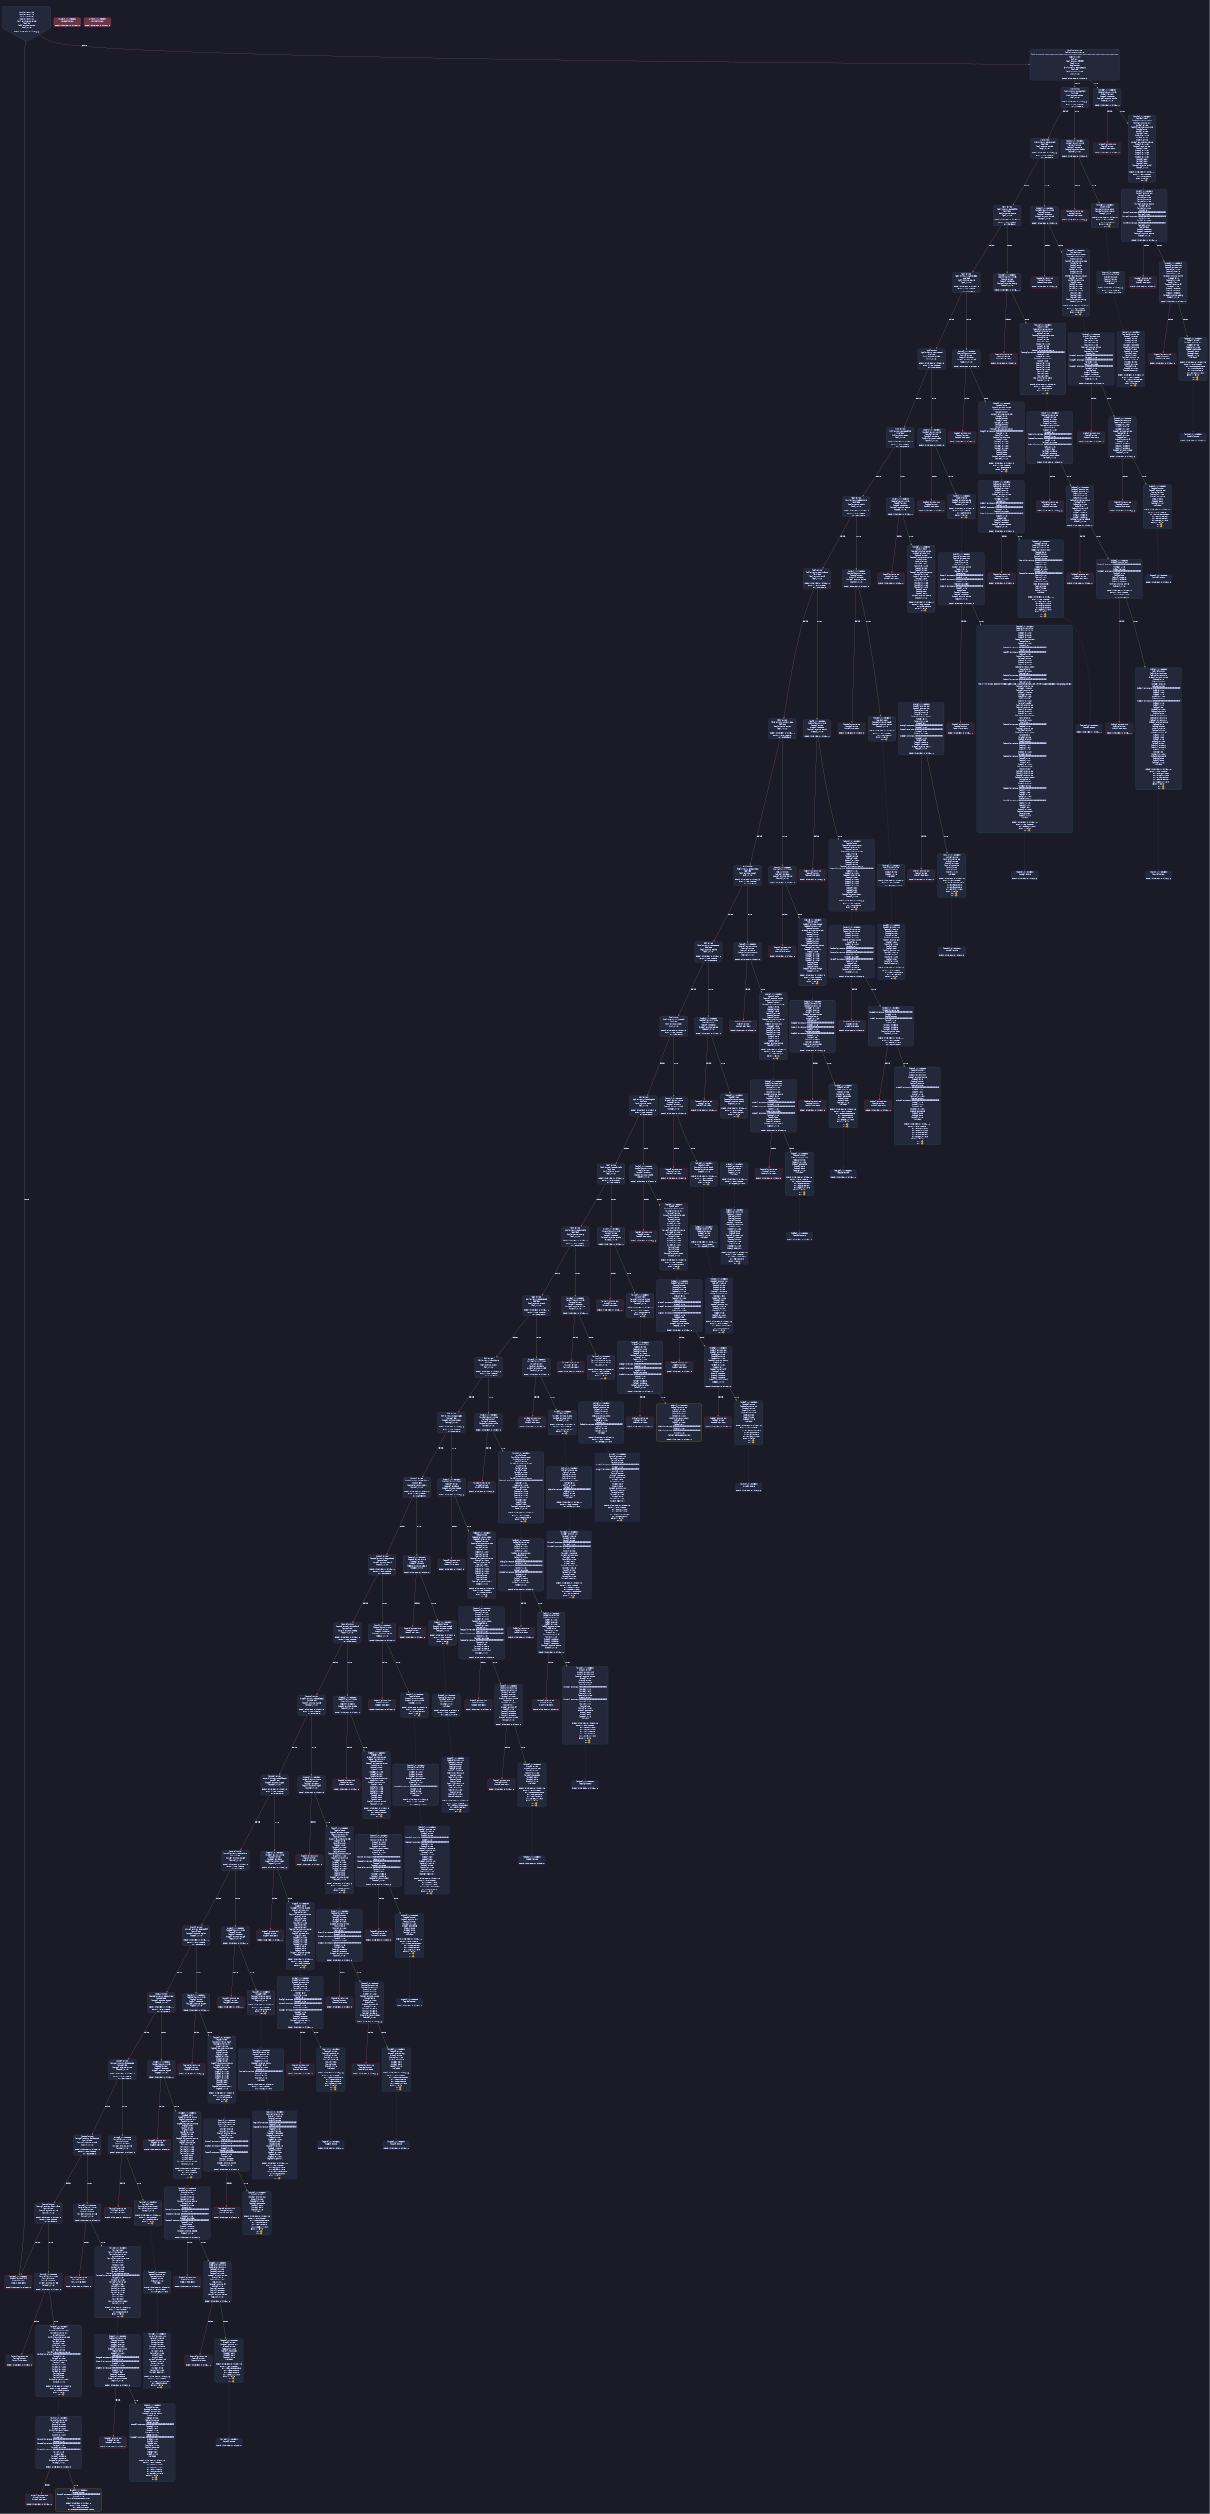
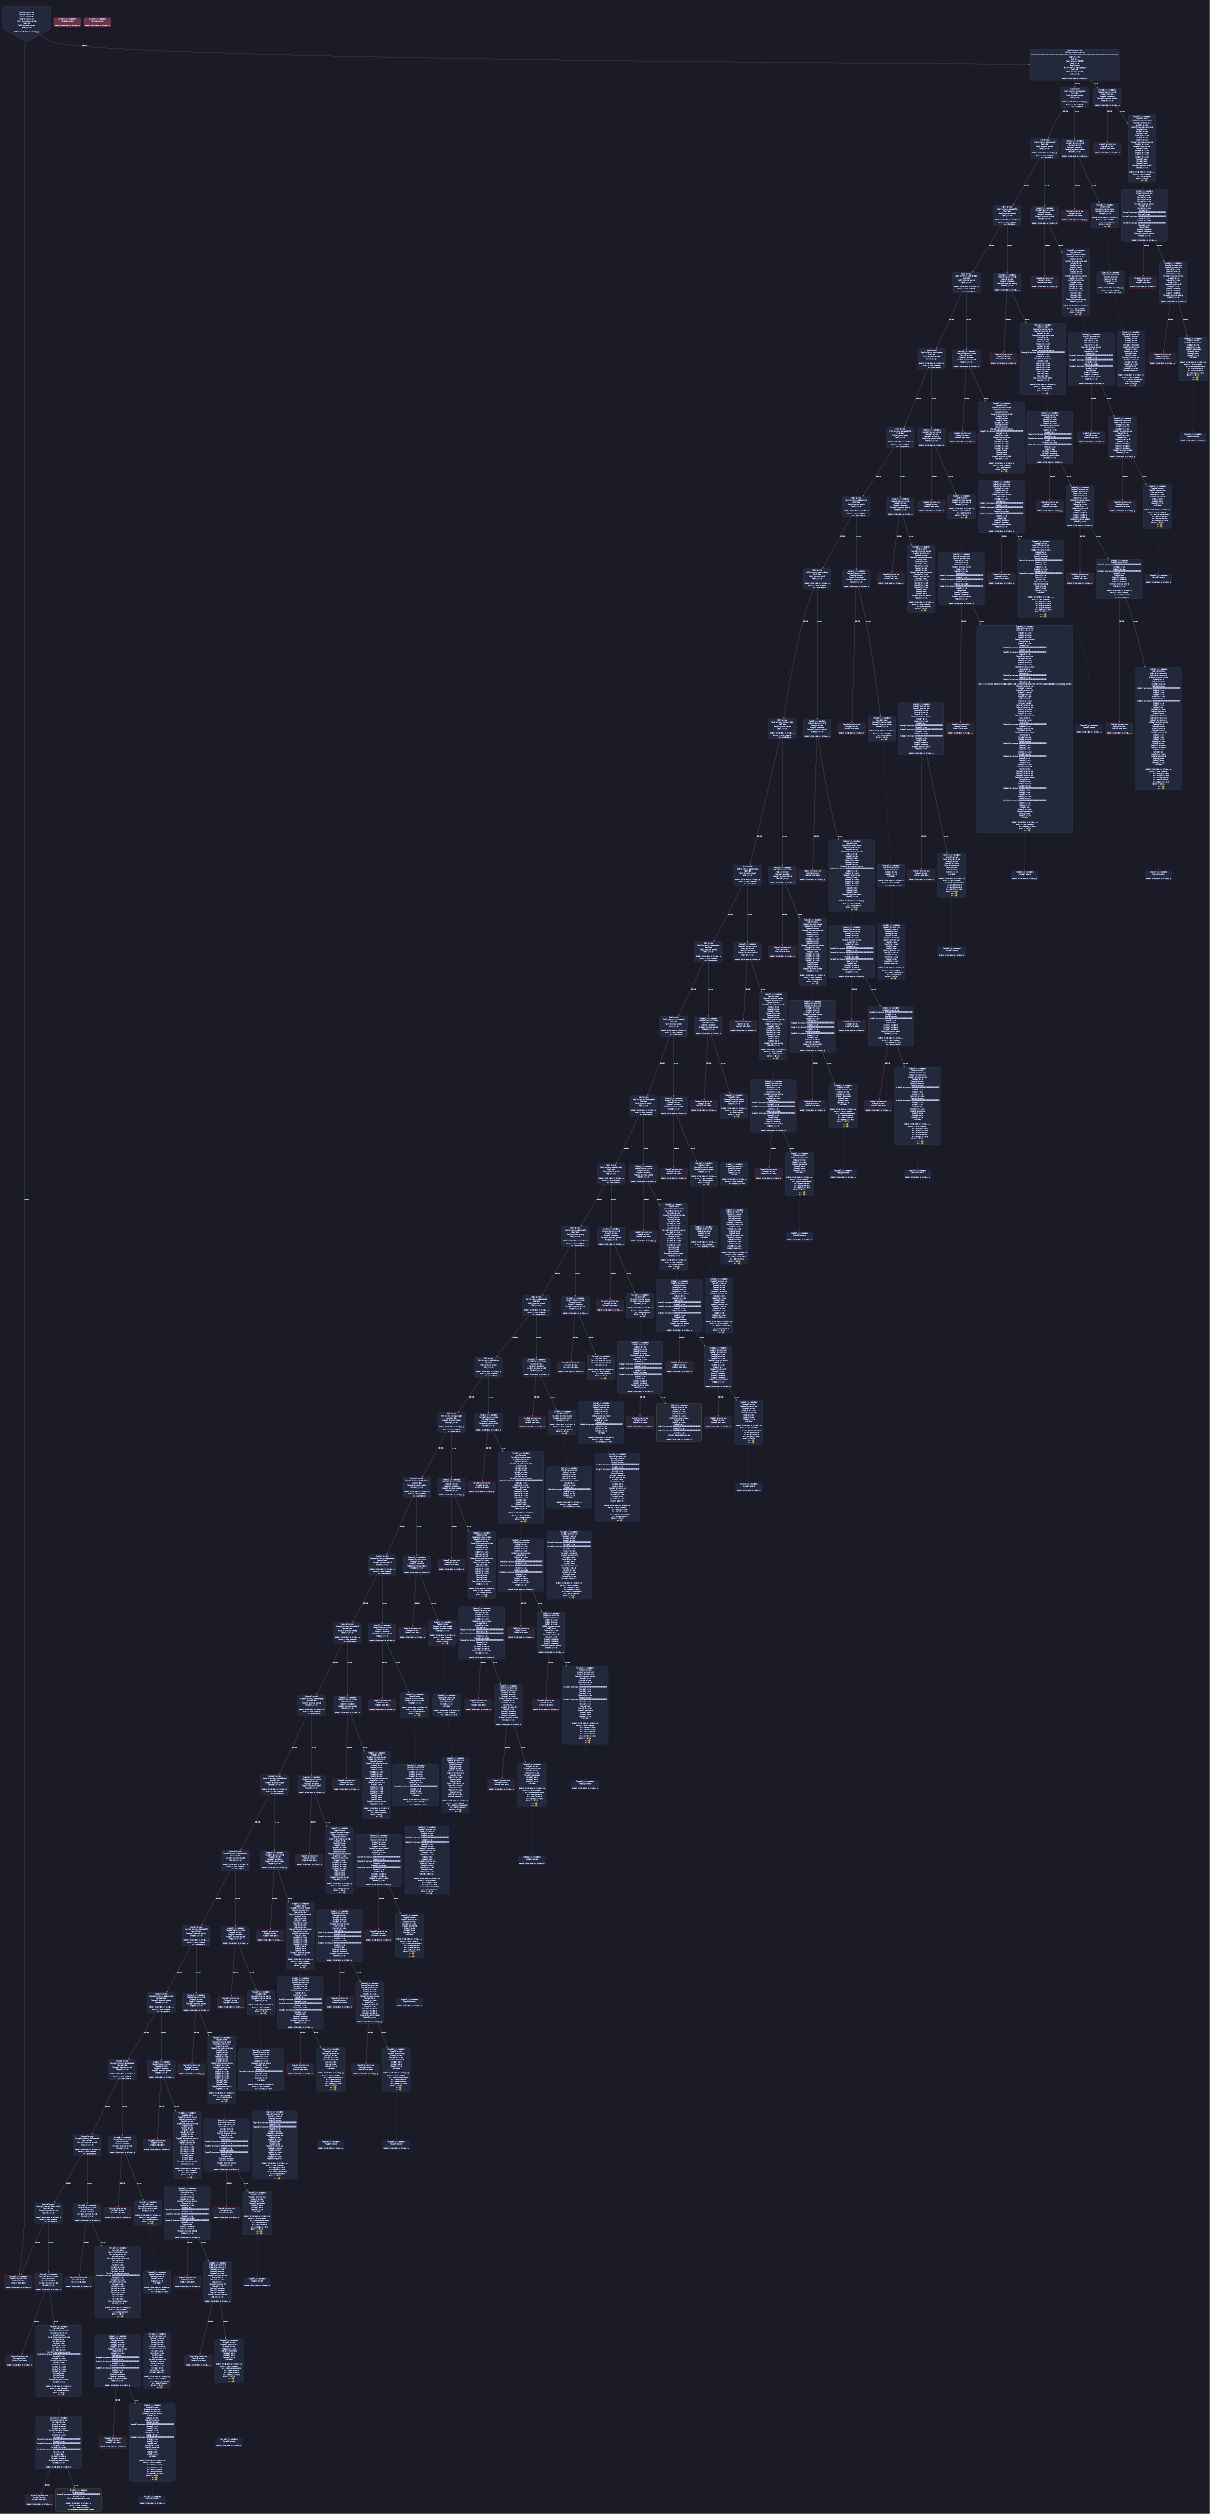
none -> (917, 1174)
(749, 1487) -> (749, 1487)
none -> (257, 2282)
none -> (152, 2500)
